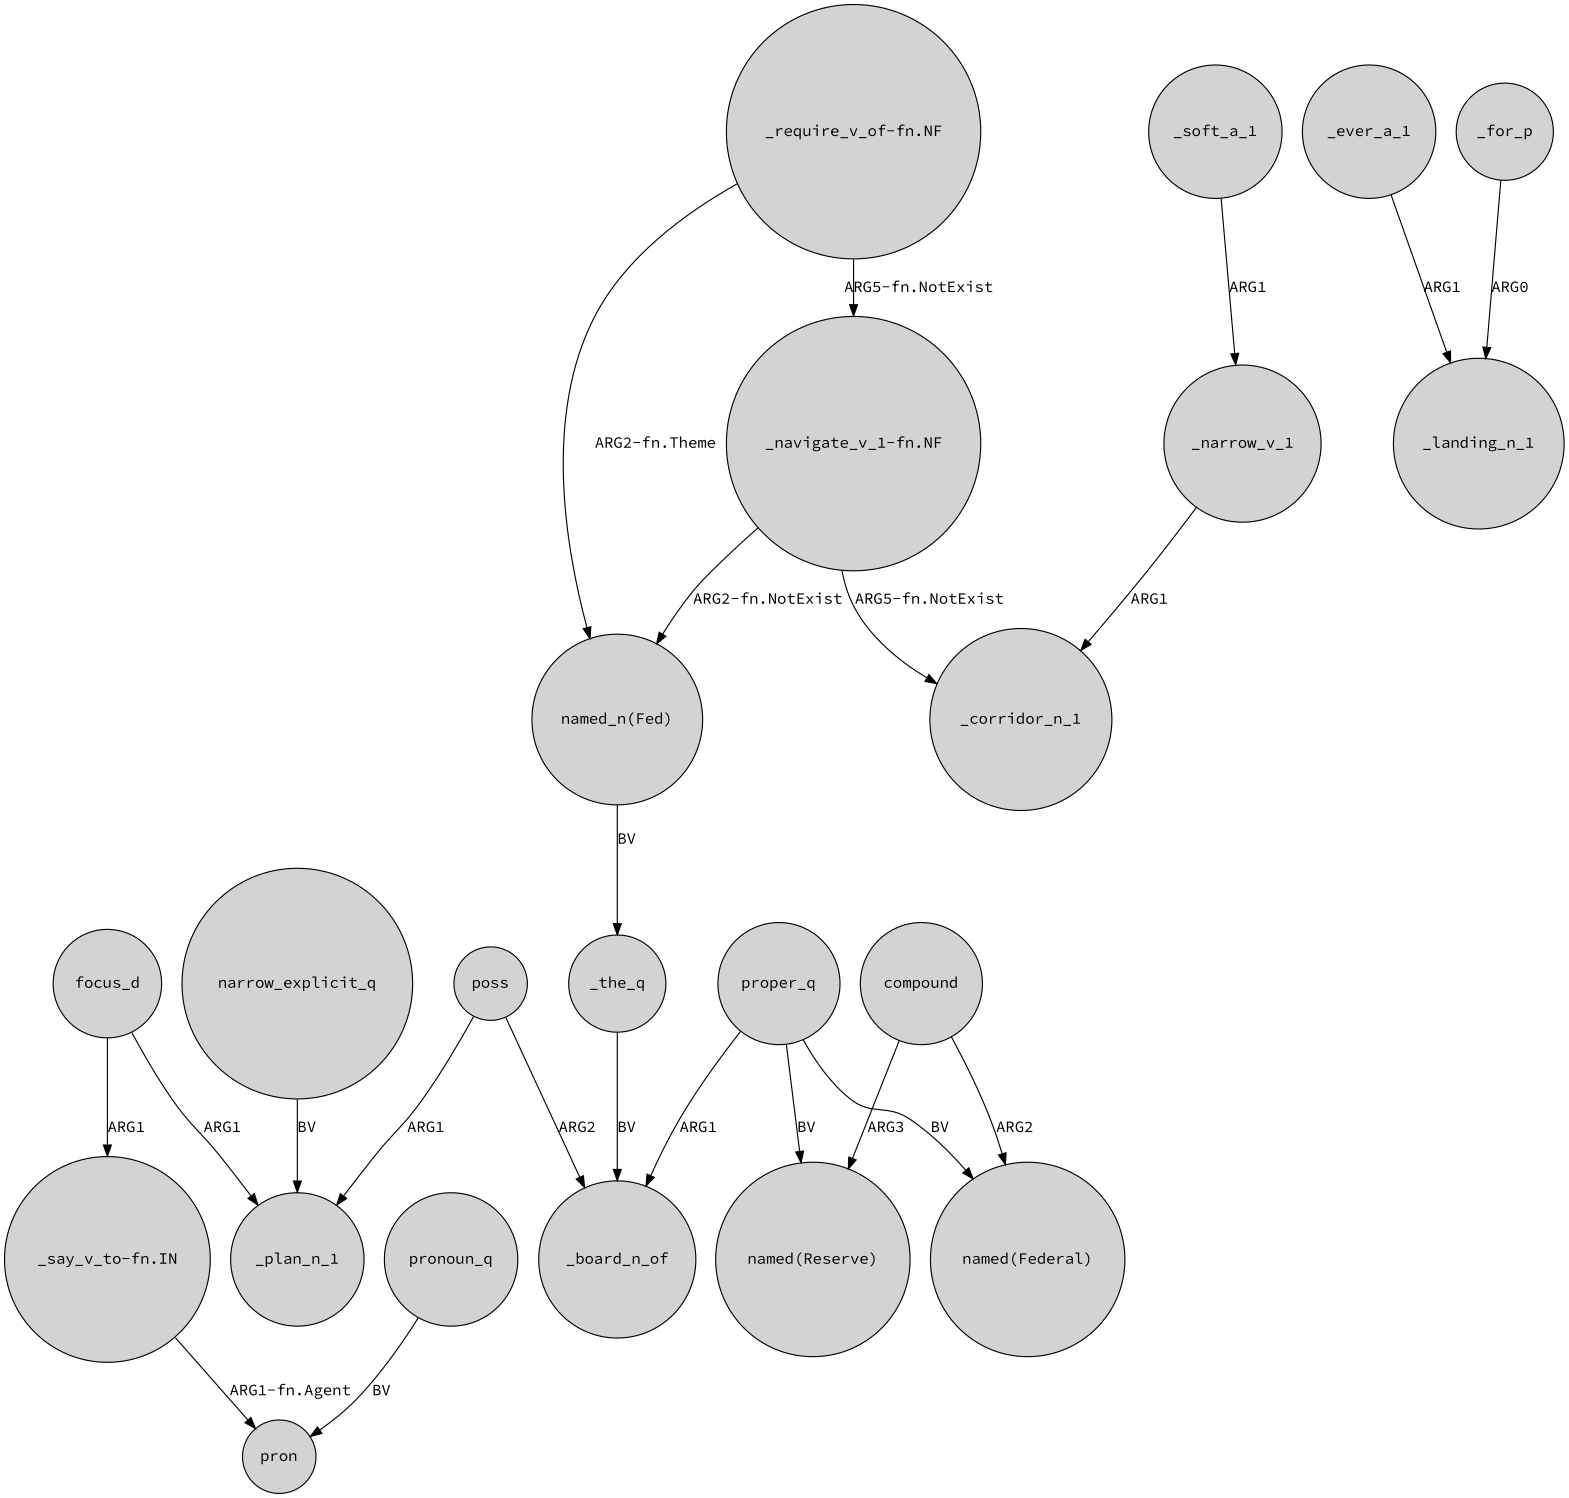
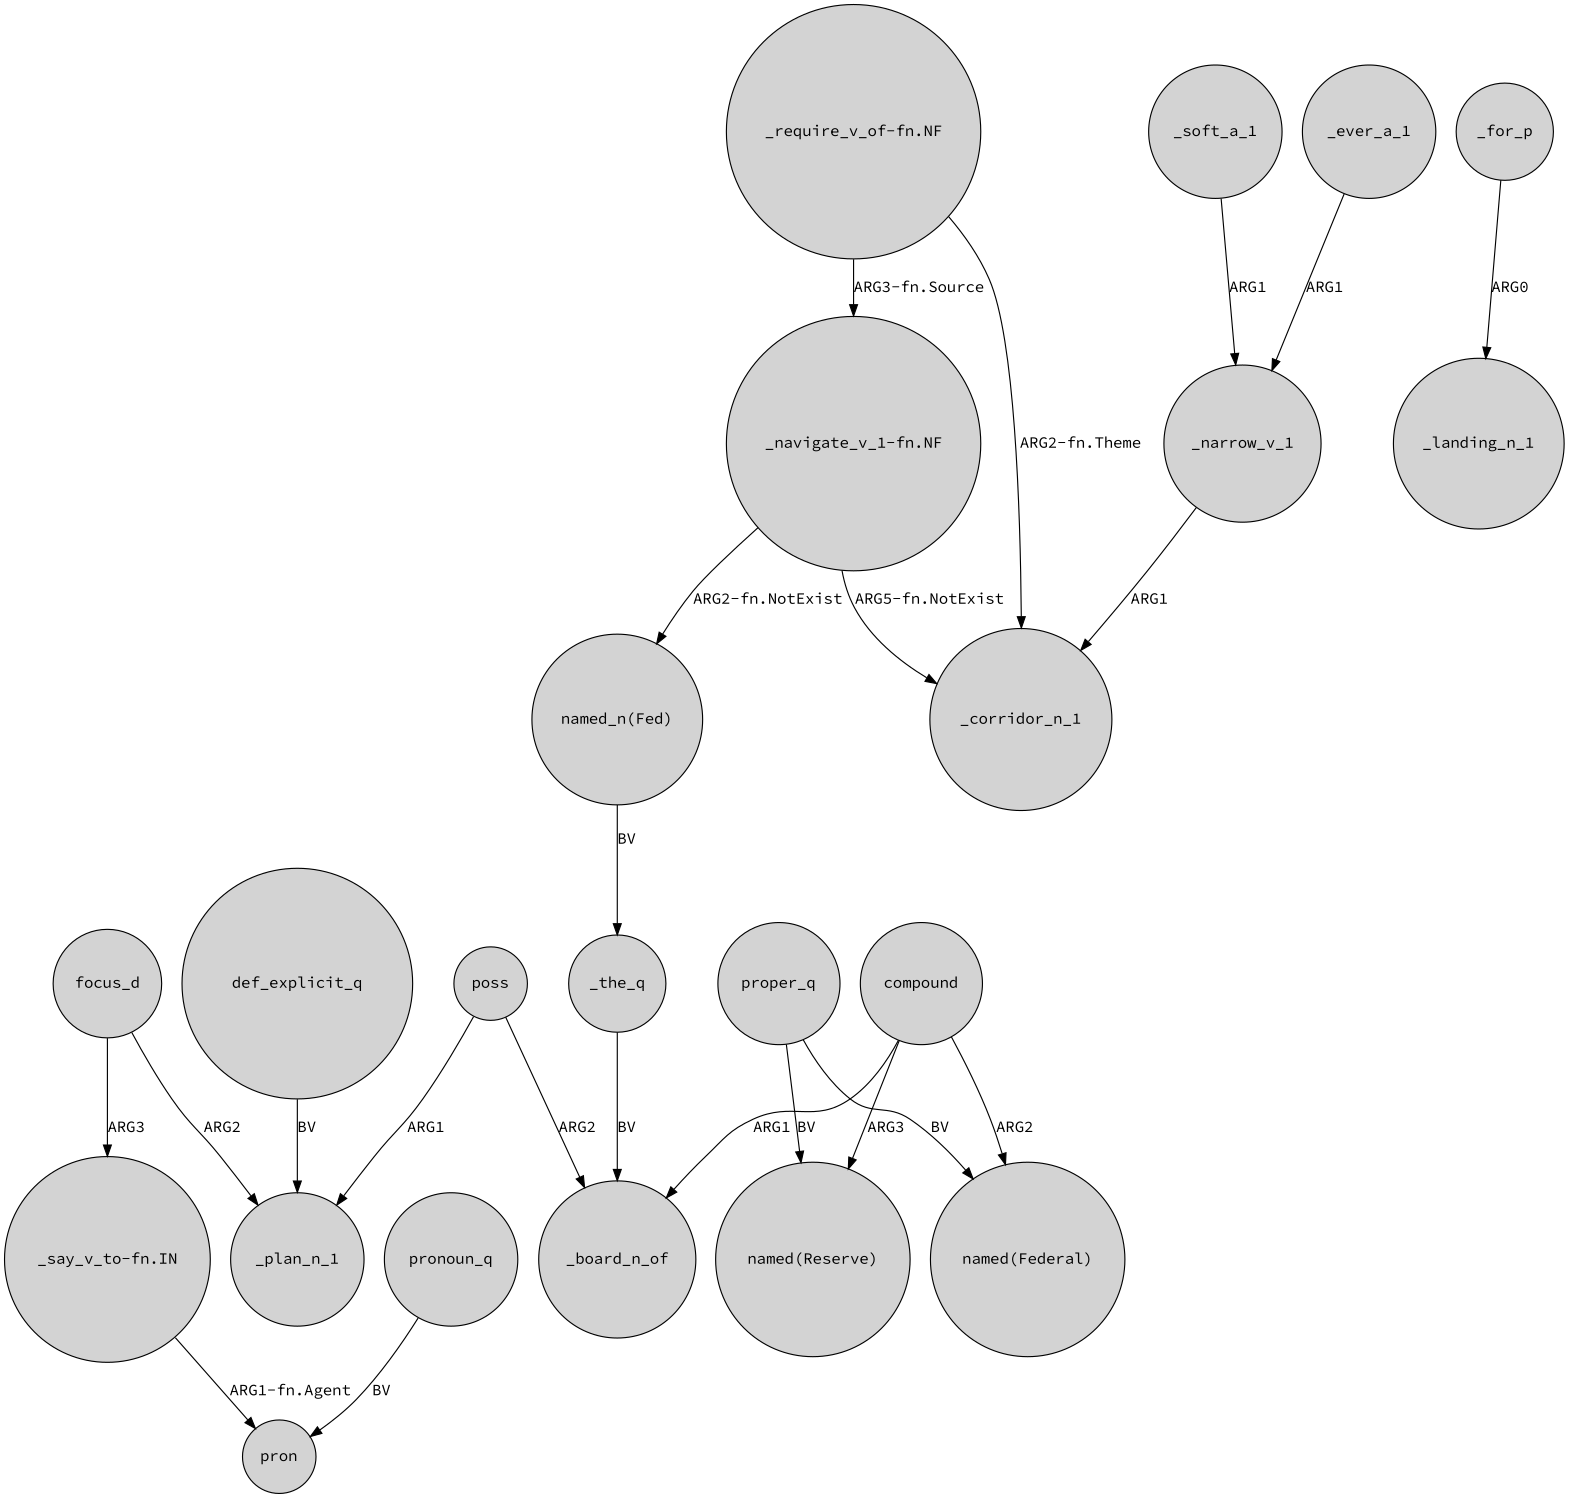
(1419, 274) -> (1310, 277)
(919, 288) -> (919, 288)
(574, 373) -> (1013, 409)
(297, 984) -> (297, 984)
(691, 1101) -> (787, 1111)
(127, 1128) -> (127, 1128)
(223, 1128) -> (223, 1128)
